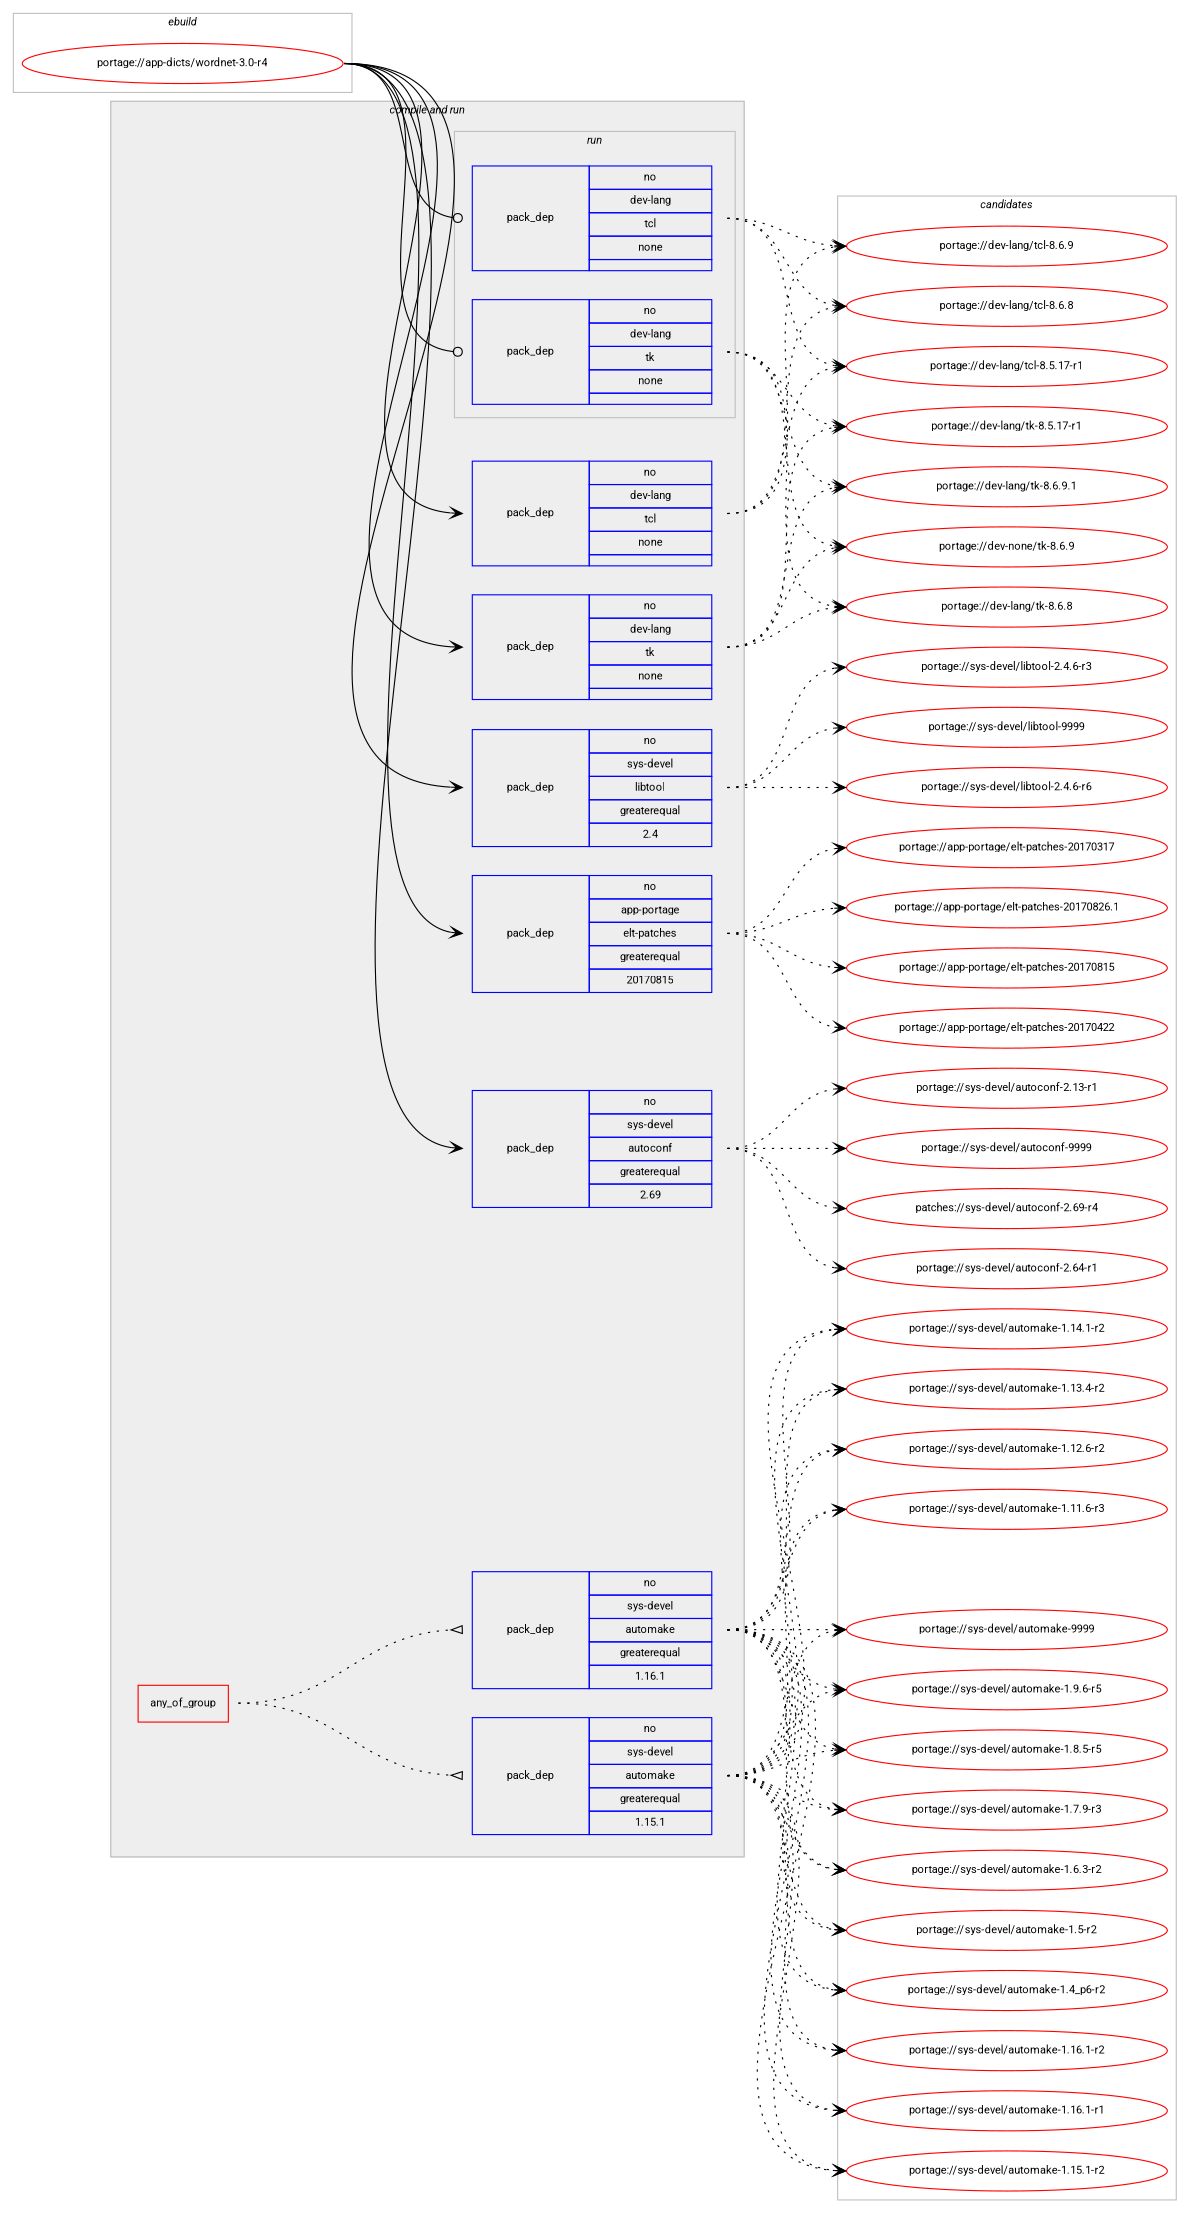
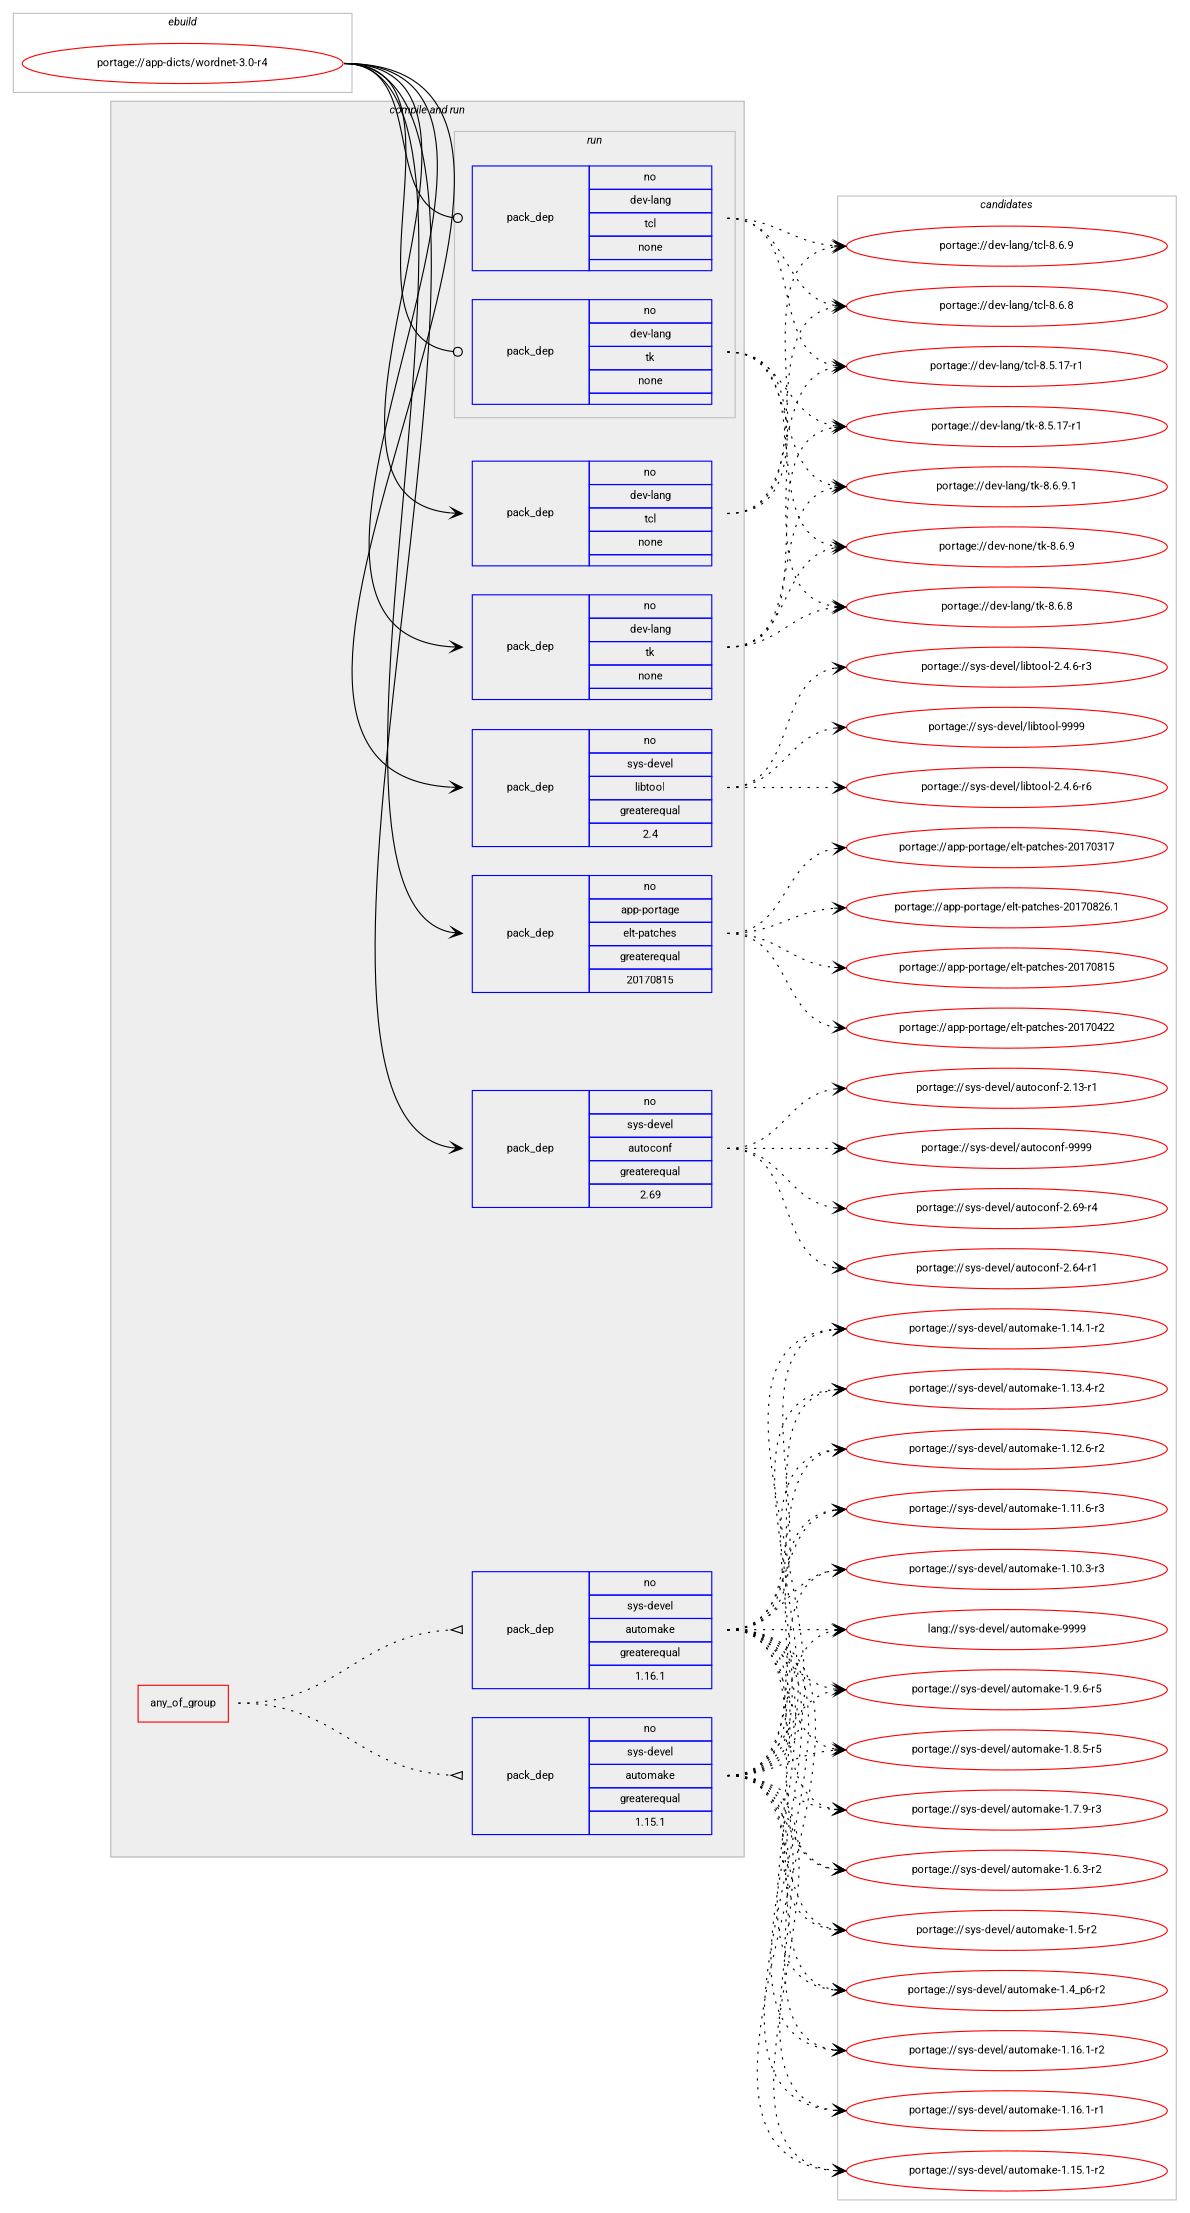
(1007, 1209) -> (1007, 1209)
none -> (1007, 1569)
(1007, 1630) -> (1007, 1630)
